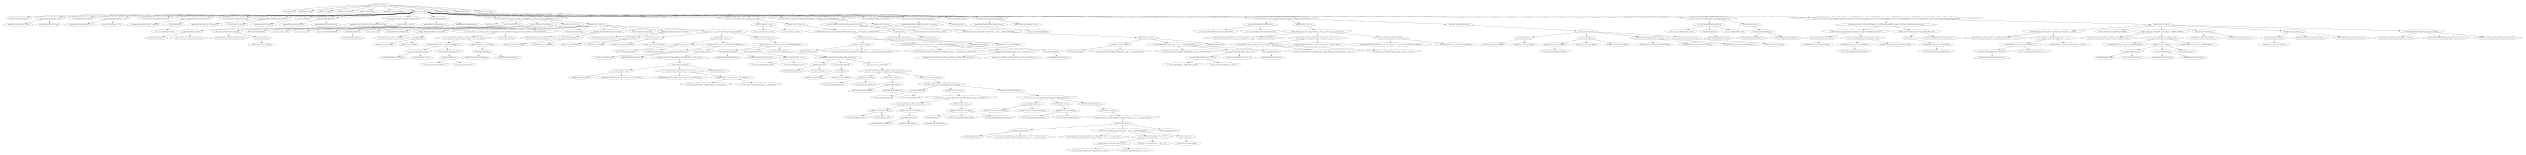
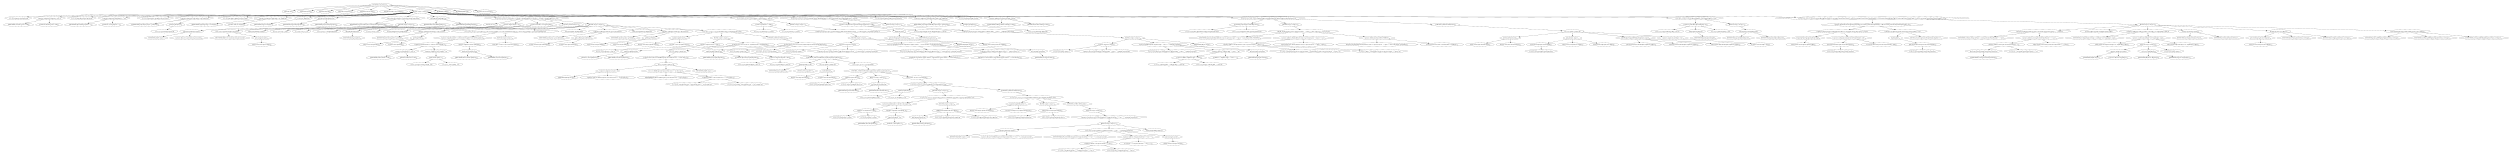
none -> (505, 45)
(626, 51) -> none
